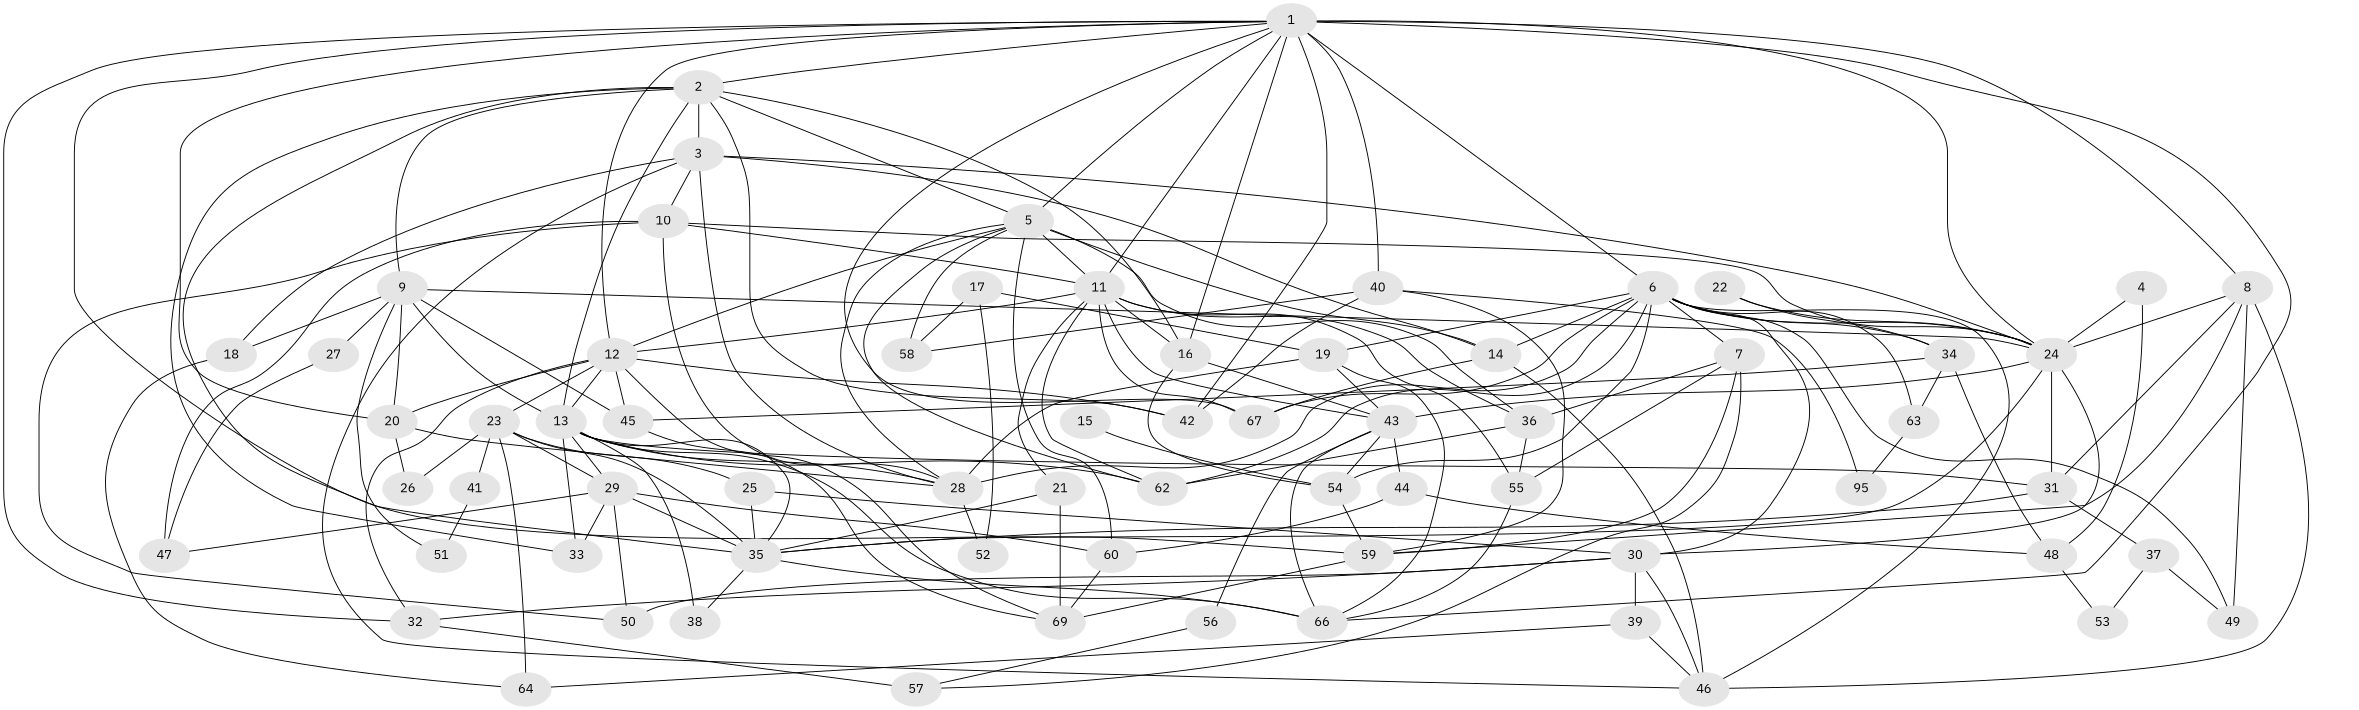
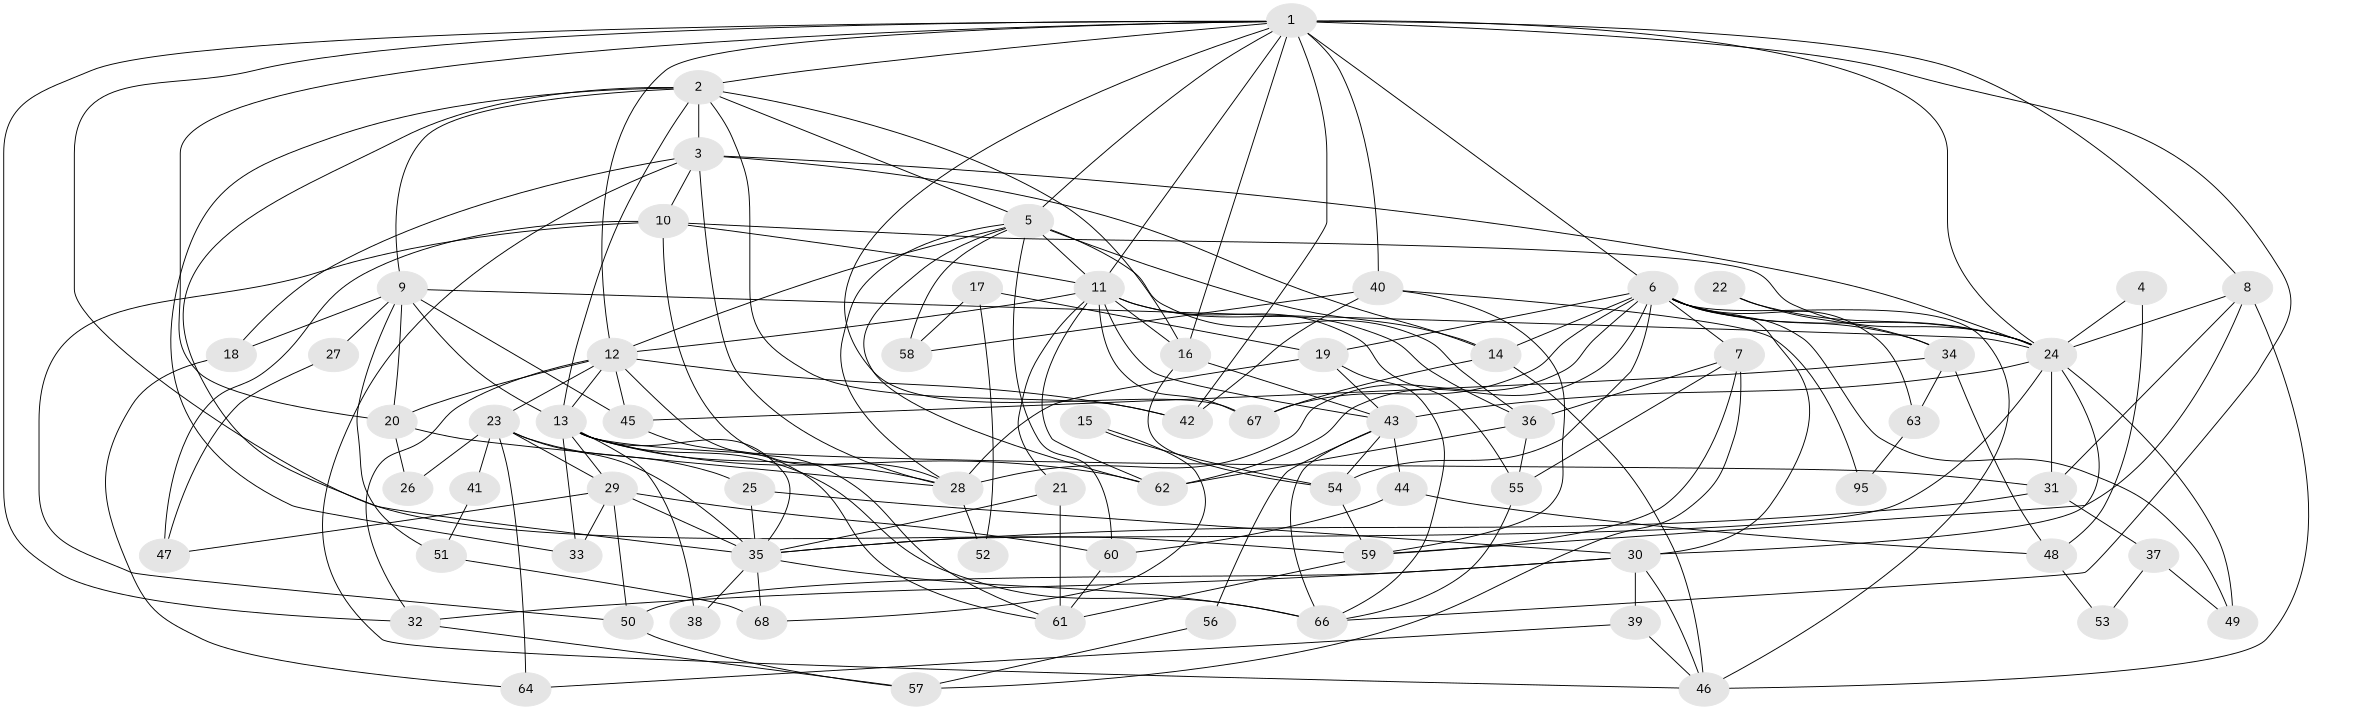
(2241, 455) -> (2169, 466)
none -> (762, 623)
(1060, 623) -> (1060, 623)
none -> (719, 655)
